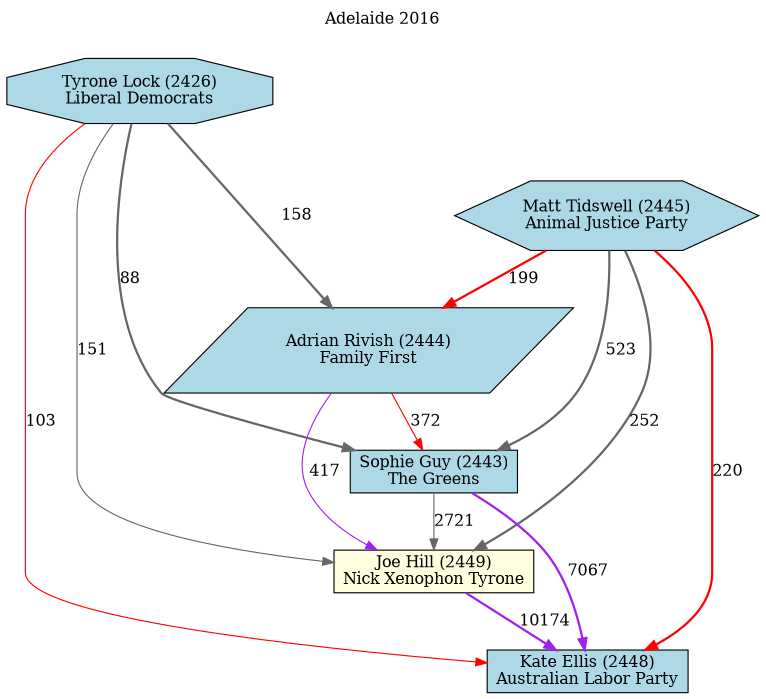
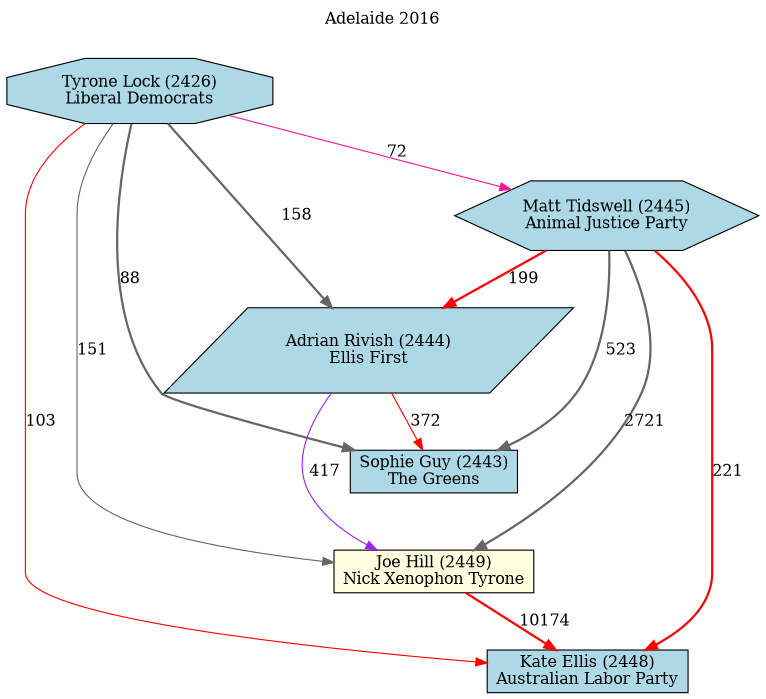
none -> (365, 151)
(369, 350) -> (369, 350)
(645, 422) -> (645, 422)
(728, 472) -> (728, 472)
(434, 516) -> none
(546, 552) -> none
(506, 618) -> (506, 618)
